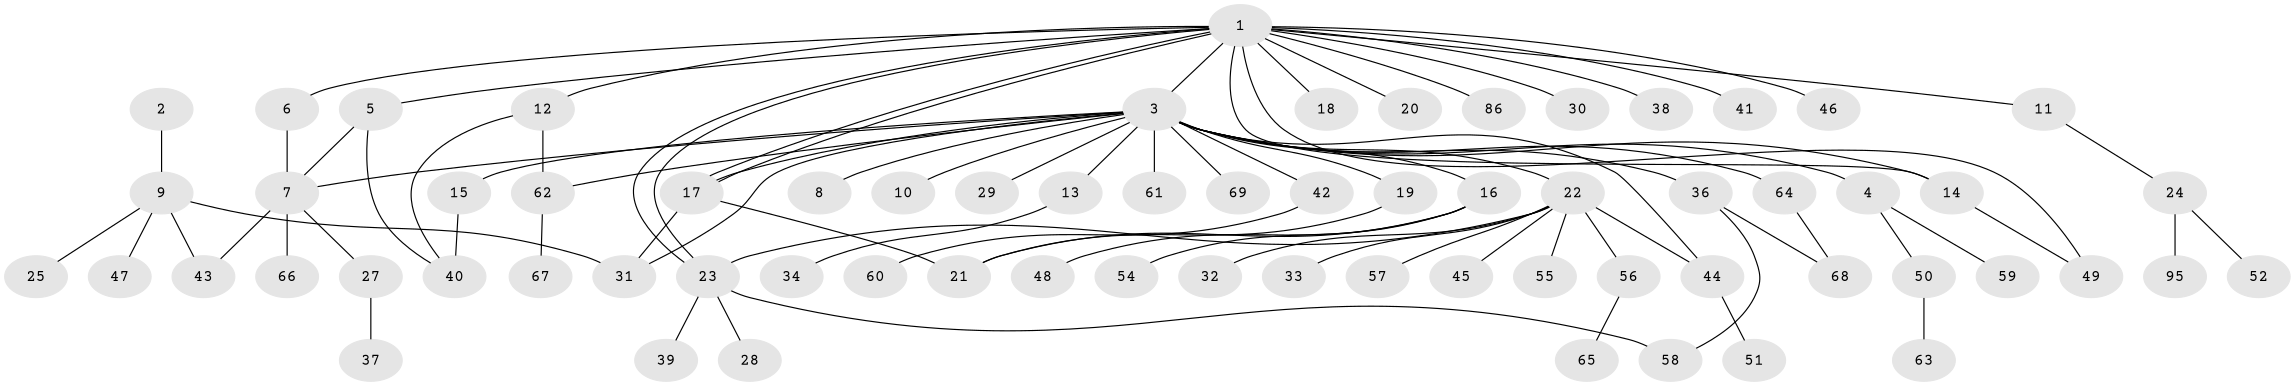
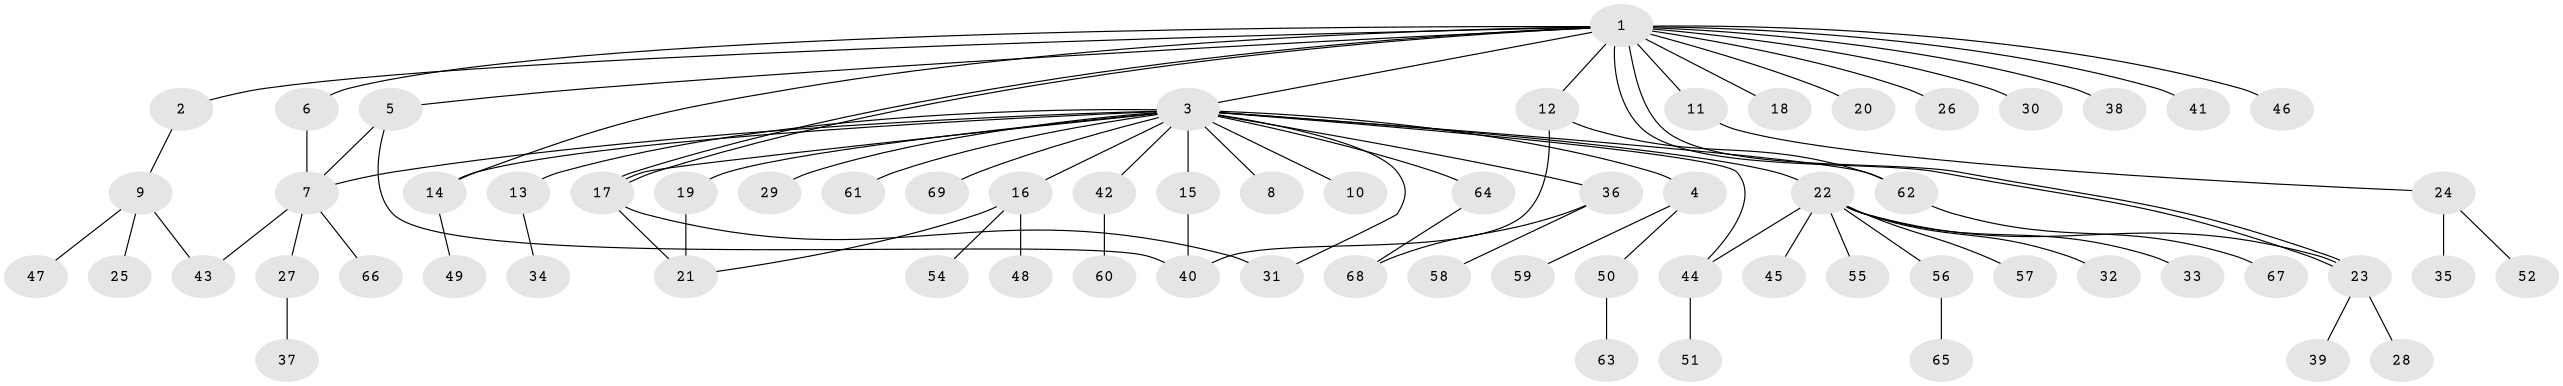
(1494, 109) -> (1947, 109)
(1838, 150) -> (899, 48)
(407, 229) -> none
(2175, 277) -> (2444, 277)
(1189, 319) -> none
